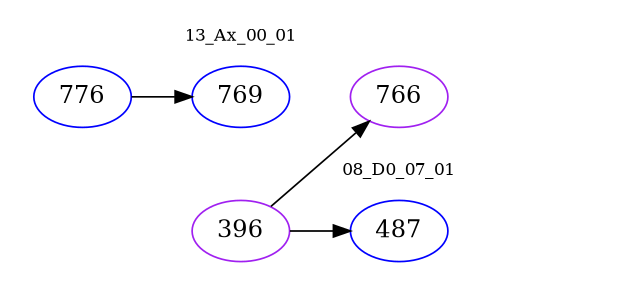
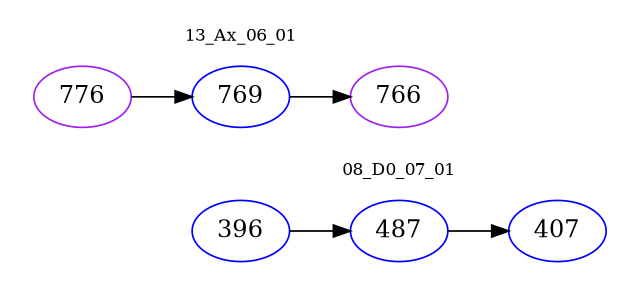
(241, 37) -> (241, 37)
(83, 97) -> (83, 97)
(313, 170) -> (312, 97)
(241, 231) -> (241, 231)
none -> (557, 231)
